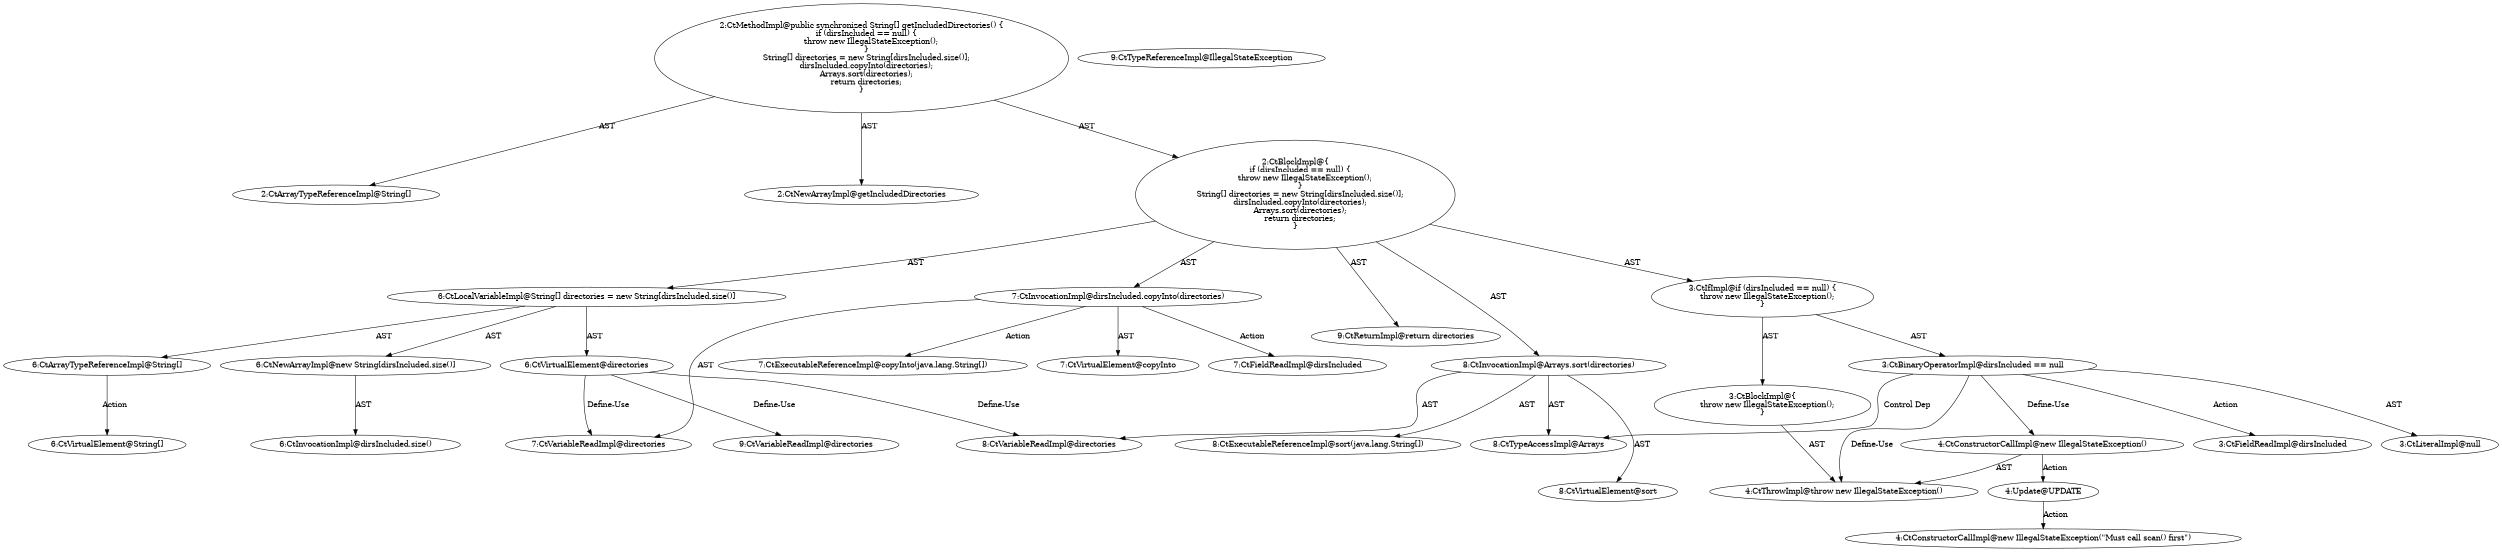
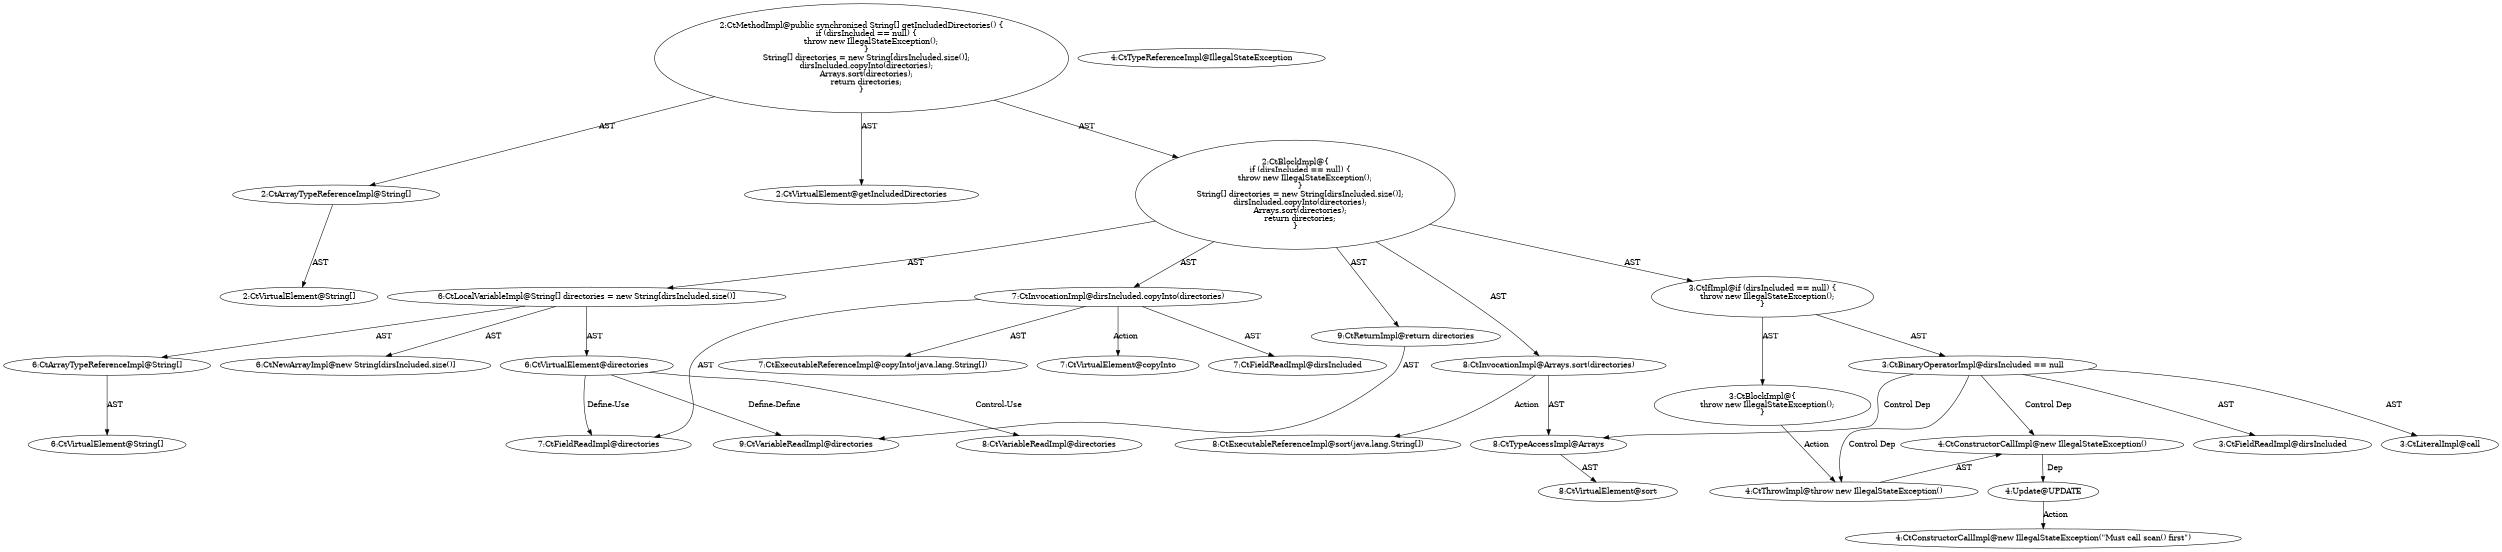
(1202, 58) -> (1202, 58)
(862, 195) -> (862, 195)
none -> (299, 297)
(1018, 337) -> (1018, 337)
(1126, 337) -> (1126, 337)
(1252, 337) -> (1252, 337)
(115, 405) -> (115, 405)
(774, 405) -> (774, 405)
(999, 405) -> (999, 405)
(1527, 405) -> (1527, 405)
(2048, 405) -> (2048, 405)
(2226, 405) -> (2226, 405)
(1620, 417) -> (1576, 467)
none -> (1161, 427)
(1311, 433) -> none
(356, 445) -> none
(599, 445) -> (599, 445)
(1817, 445) -> (1817, 445)
(1872, 445) -> (1872, 445)
(2440, 445) -> (2440, 445)
(2055, 468) -> (2055, 468)
(1972, 472) -> (1938, 468)
